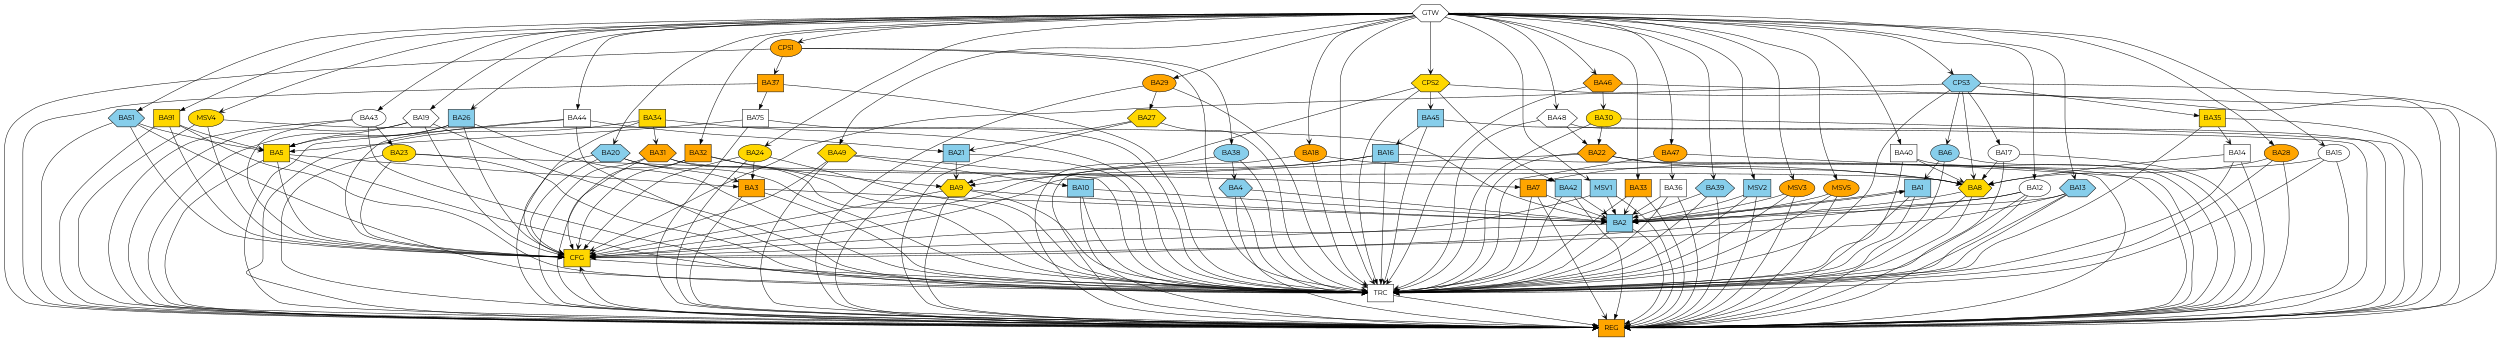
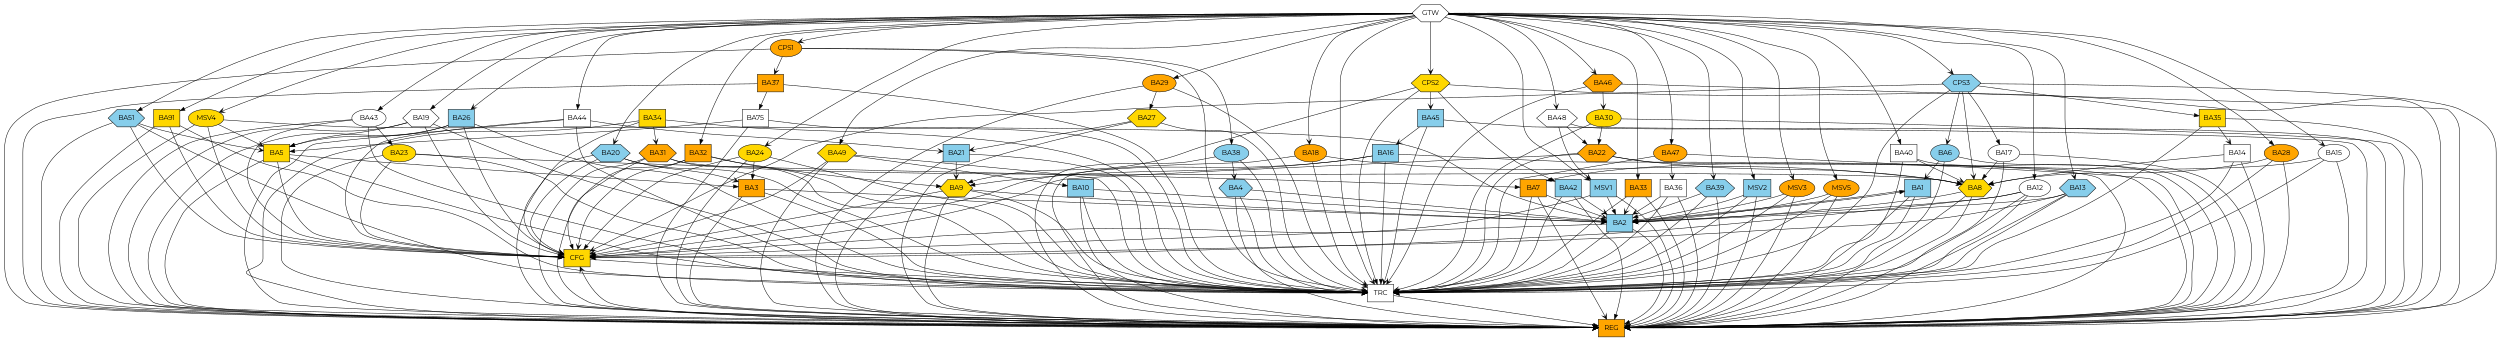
(219, 138) -> (247, 138)
(764, 138) -> (764, 138)
(1455, 192) -> (1567, 150)
